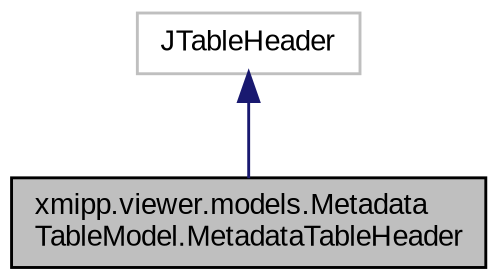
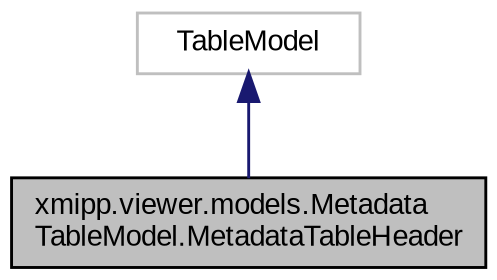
(249, 43) -> (249, 43)
